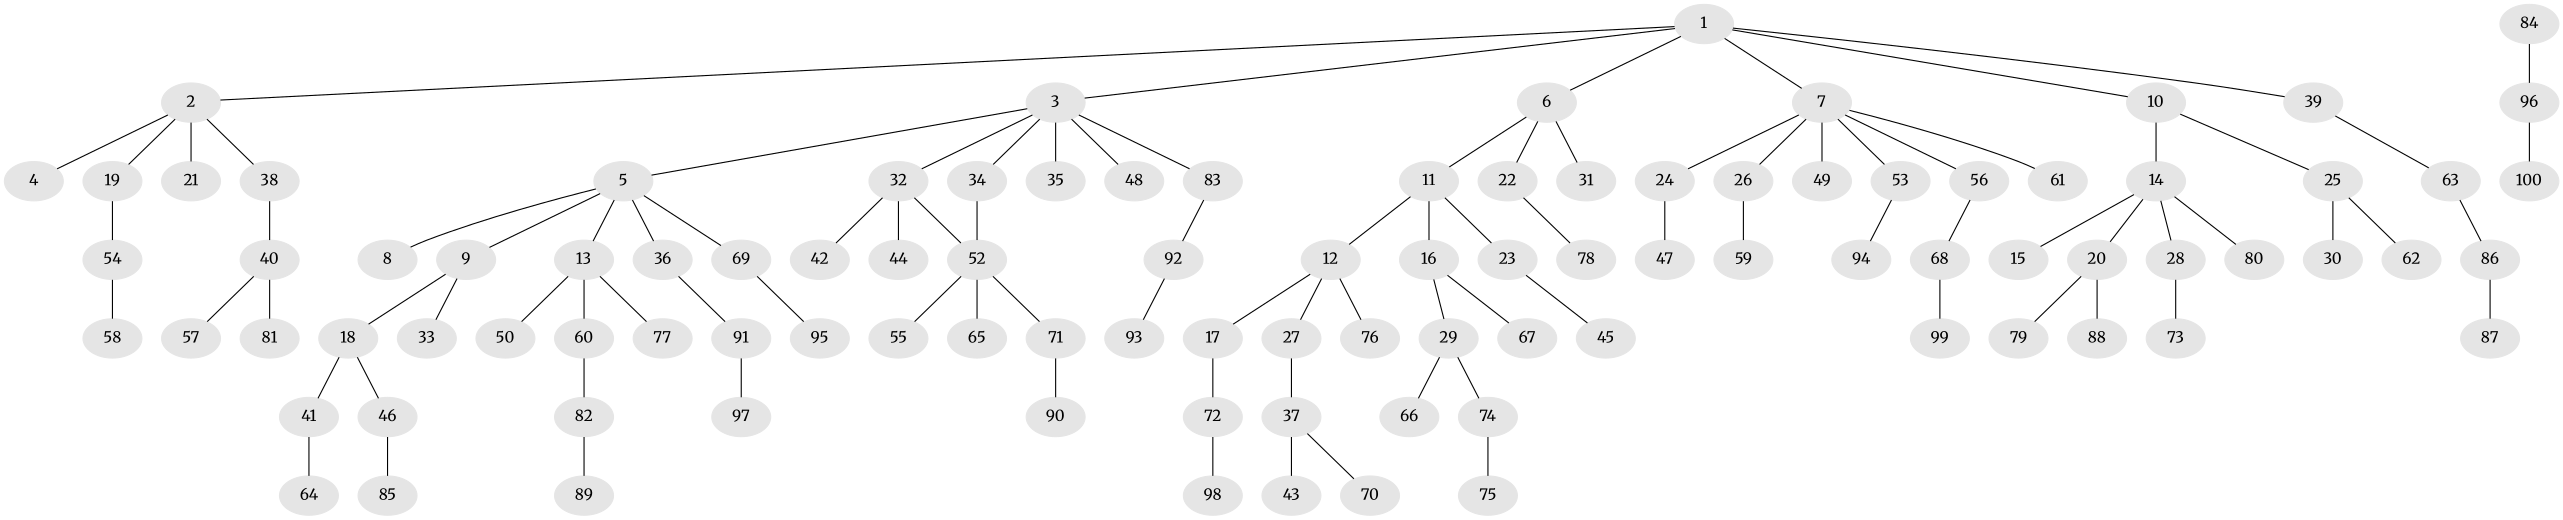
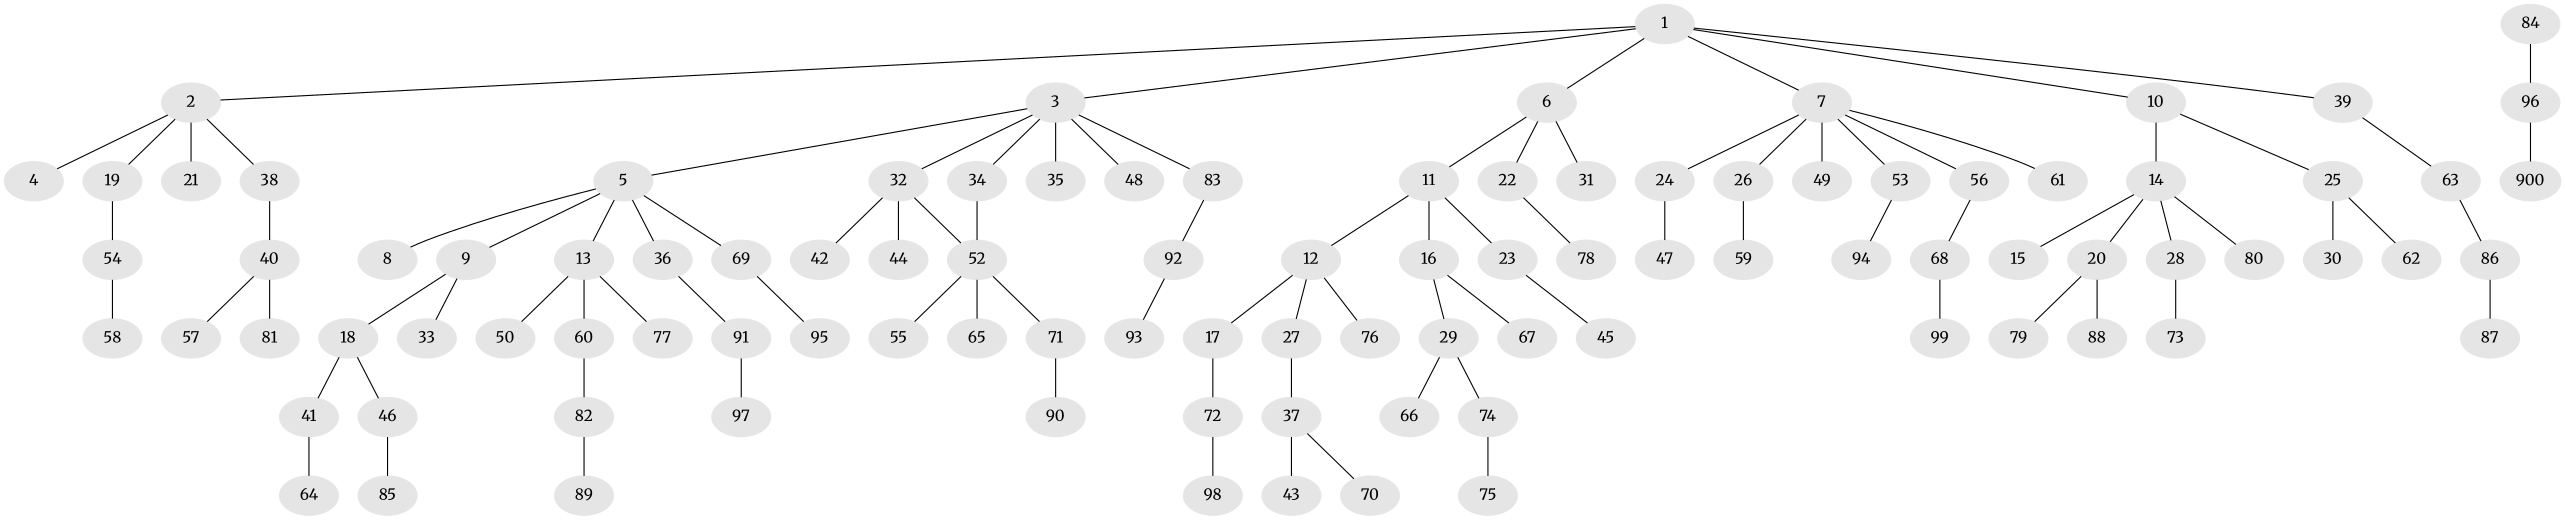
(2529, 181) -> (2530, 181)
